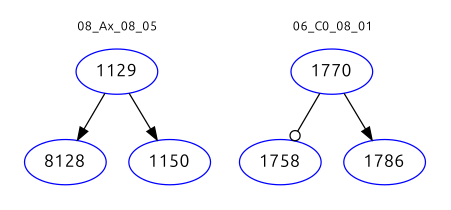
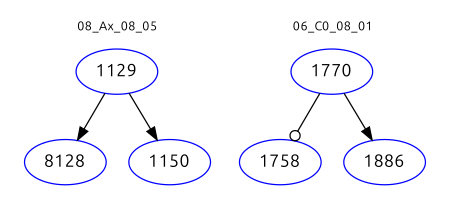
(385, 162) -> (385, 162)
